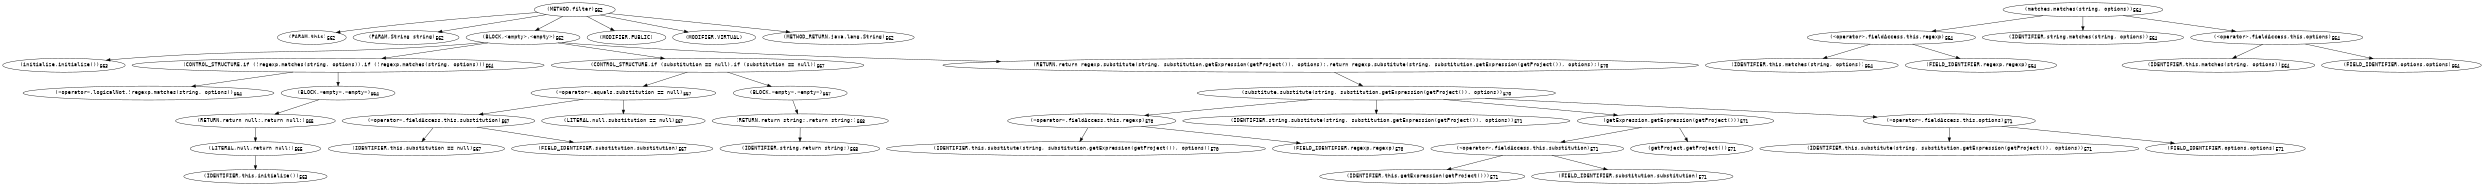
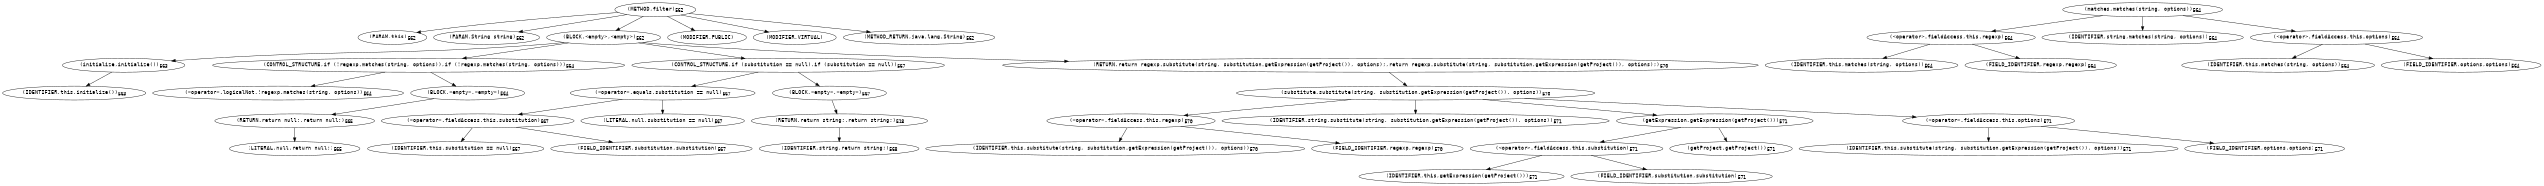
(861, 120) -> (900, 120)
(255, 161) -> (101, 78)
